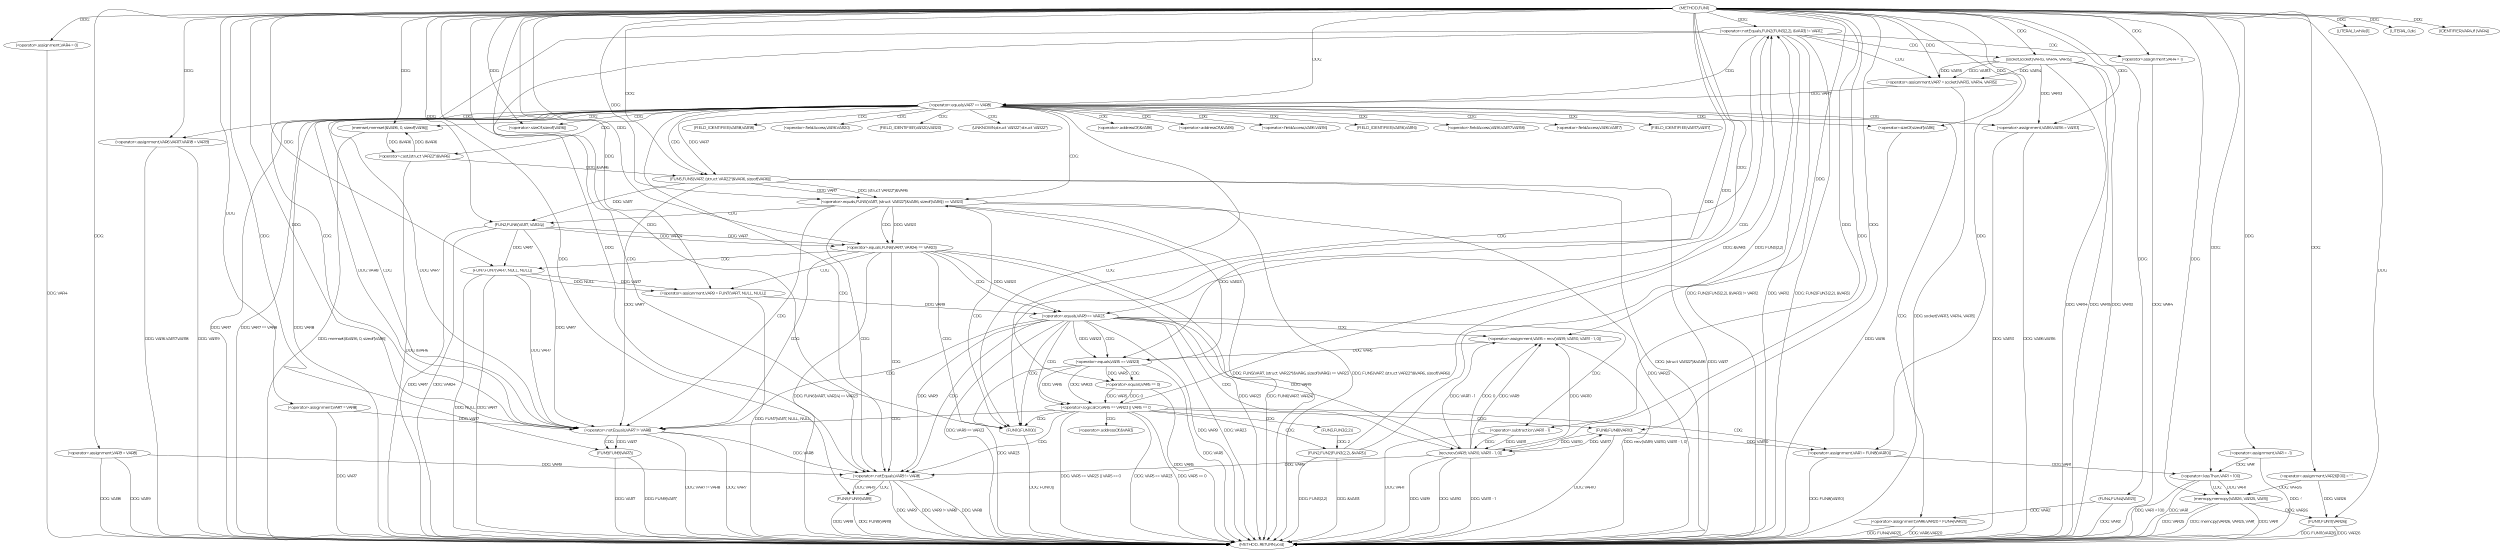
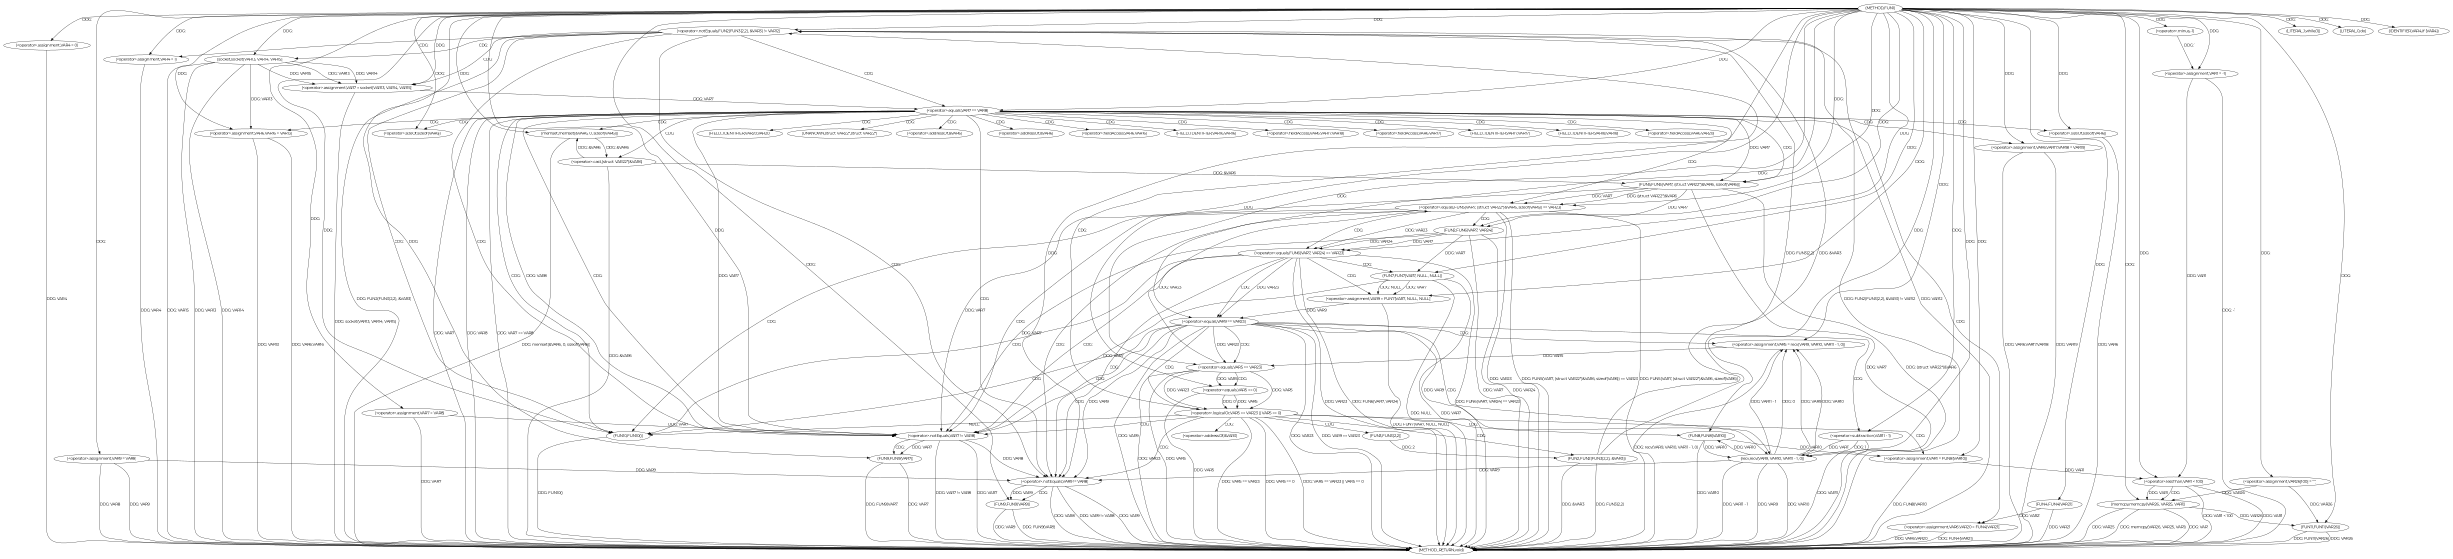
none -> (2175, 31)
(1042, 419) -> (975, 425)
(1600, 442) -> (1745, 447)
